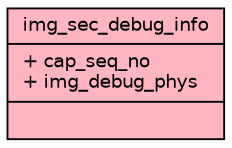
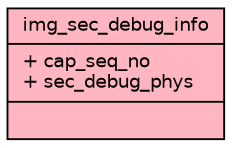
(110, 82) -> (108, 82)
